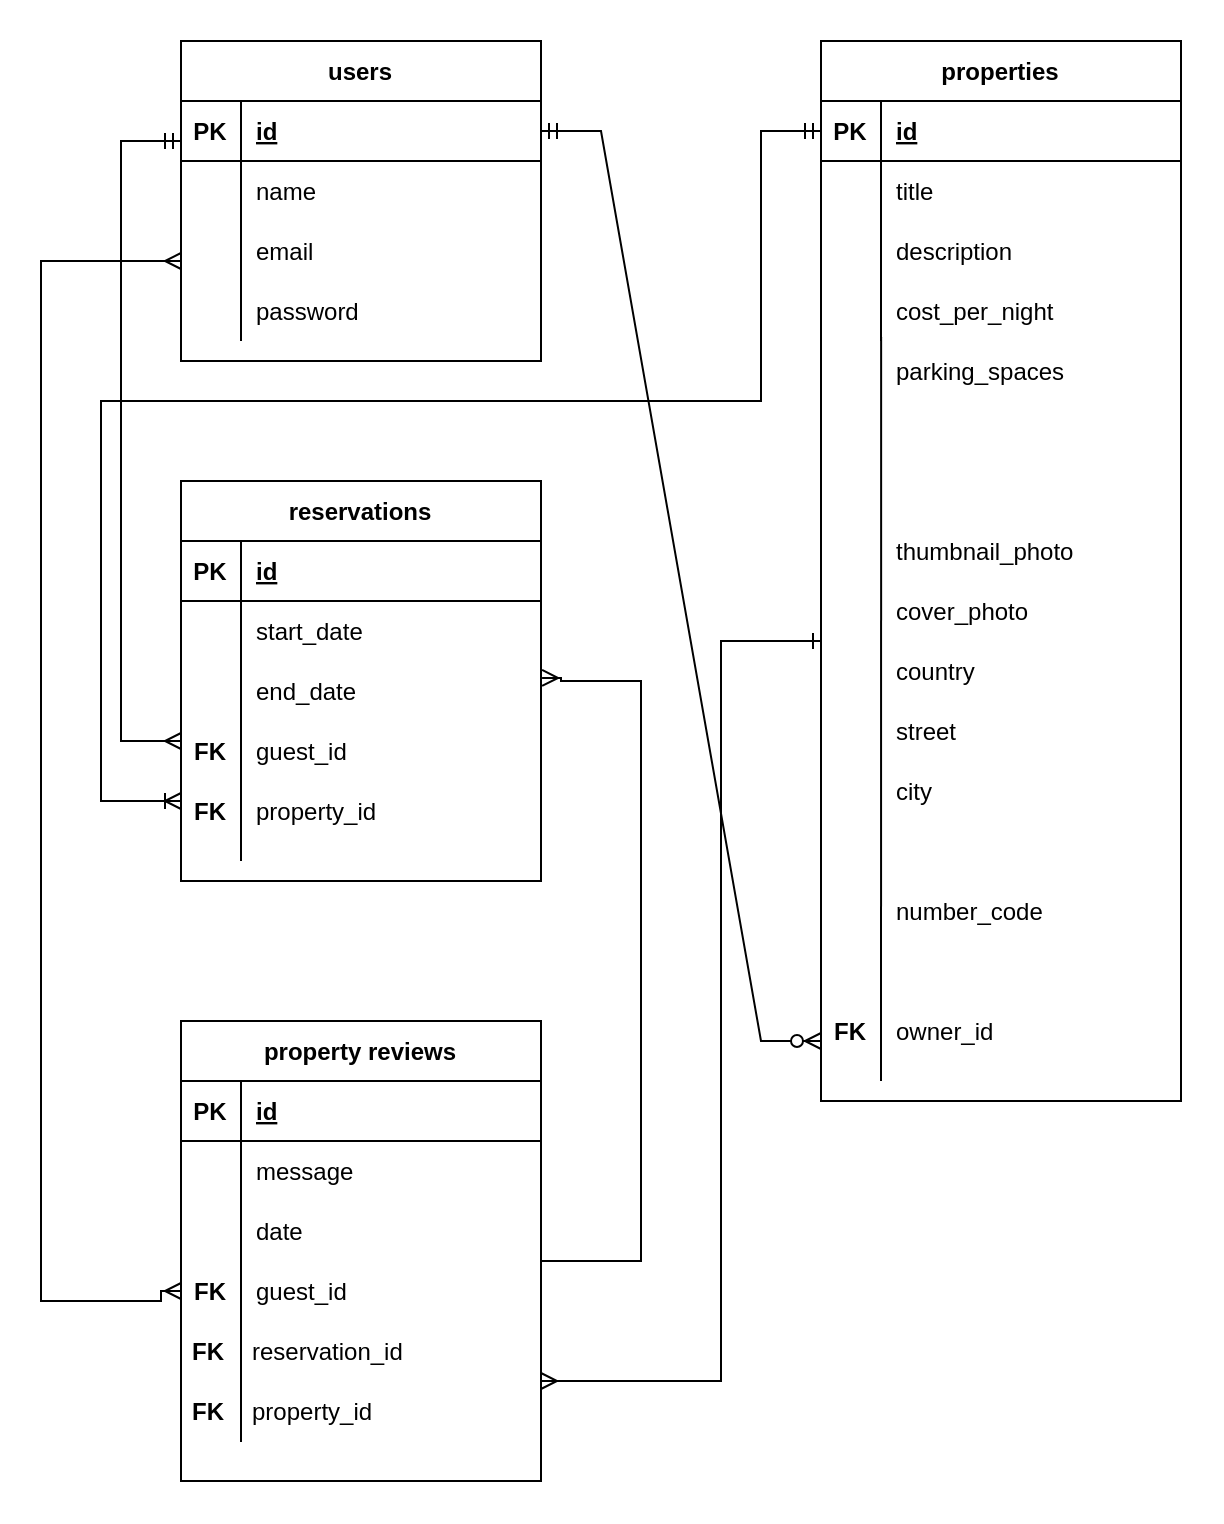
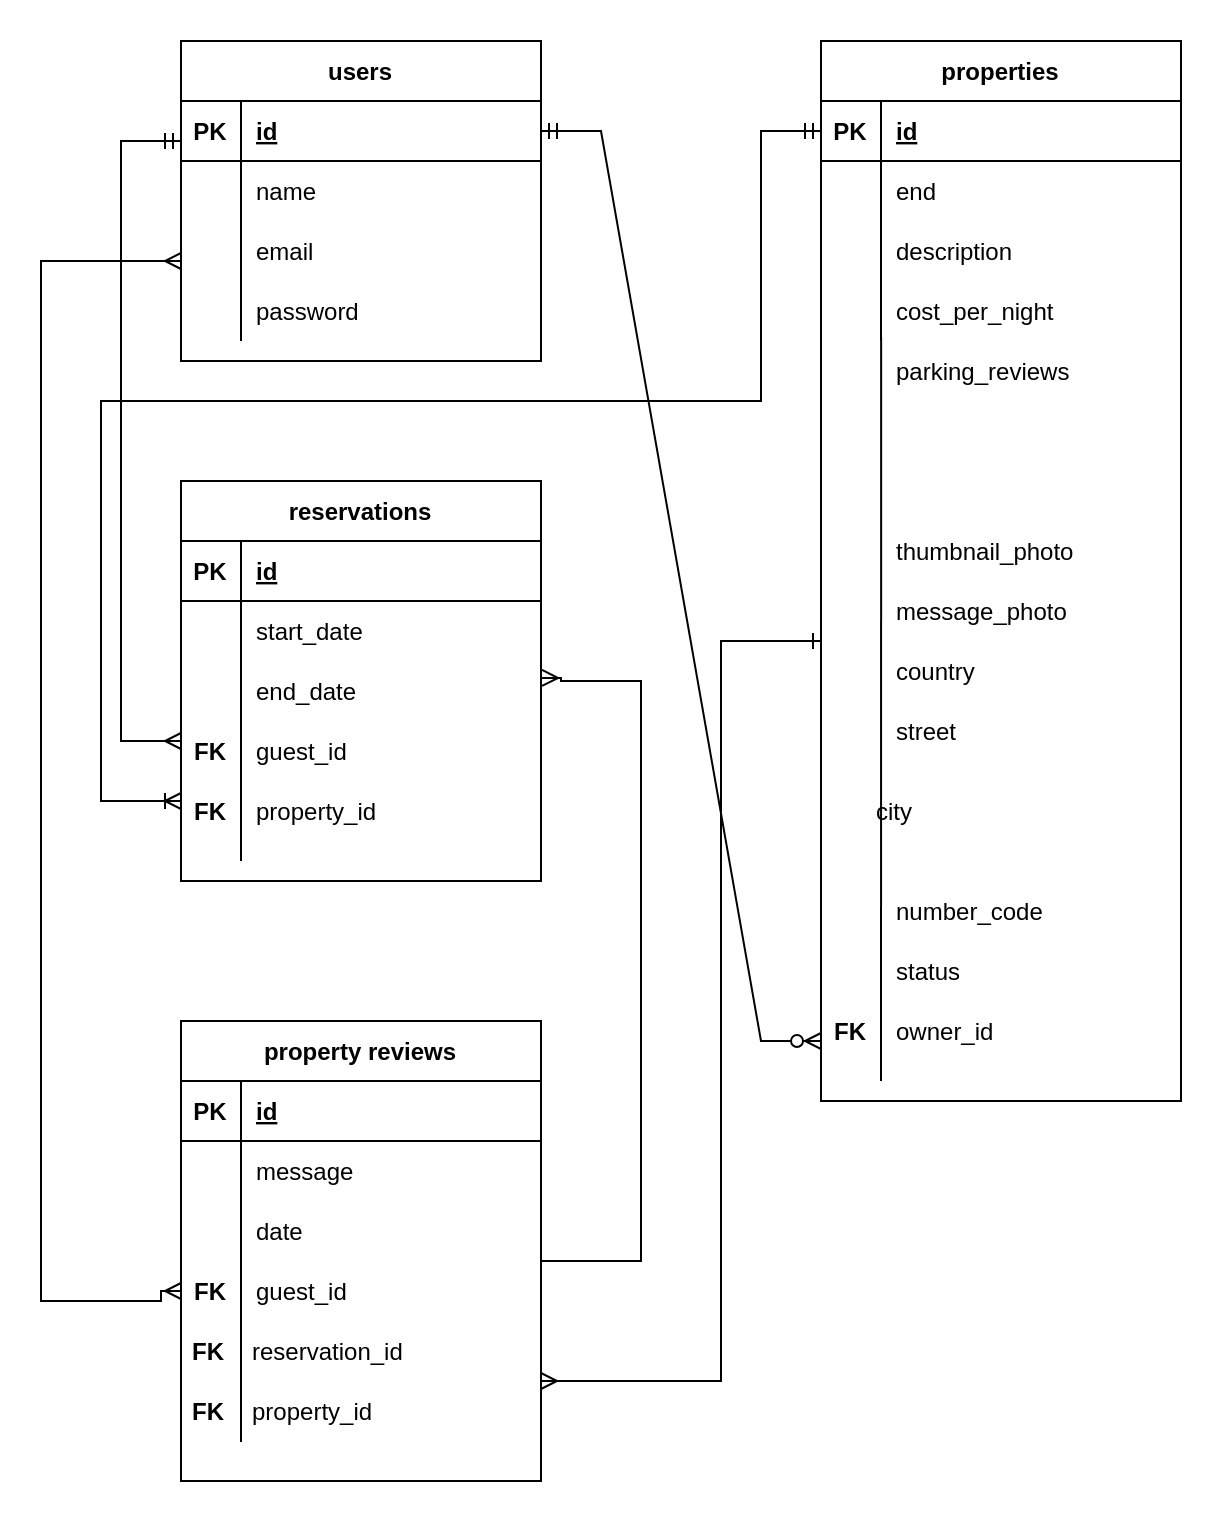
(923, 192) -> (916, 192)
(987, 372) -> (991, 372)
(970, 612) -> (983, 612)
(1031, 791) -> (1011, 811)
none -> (1031, 971)
